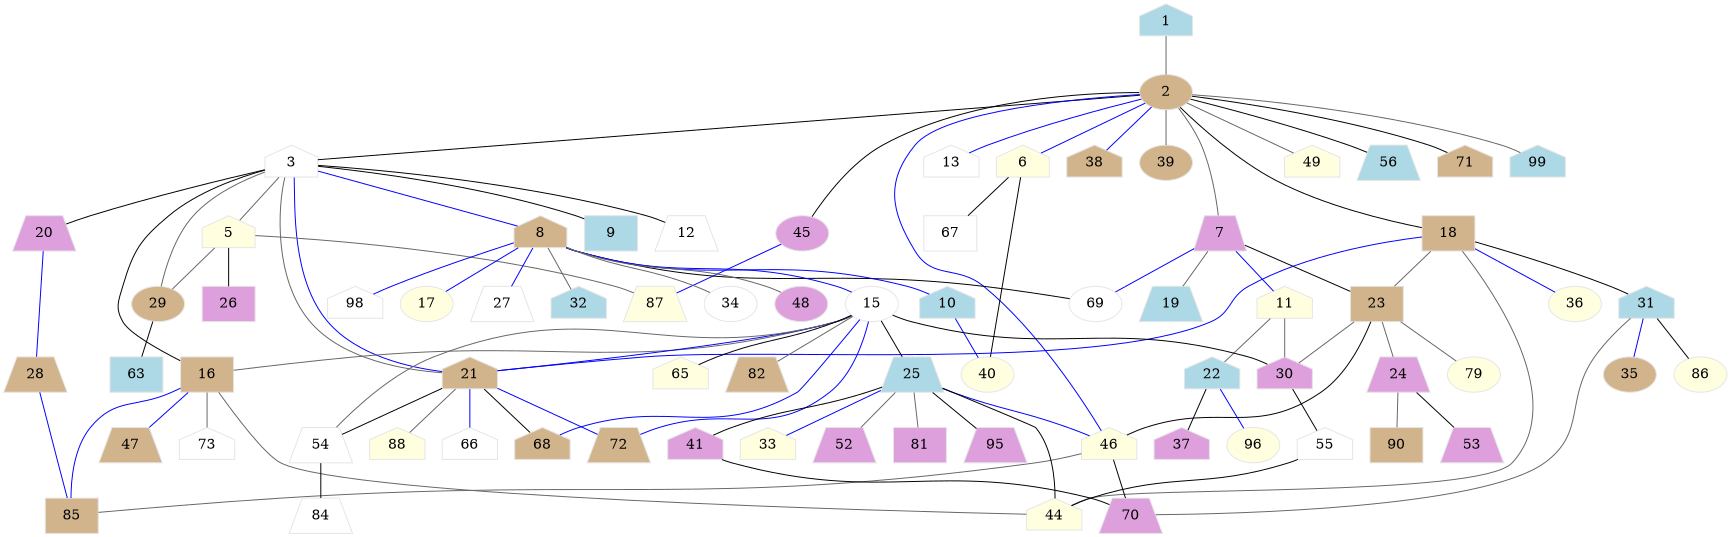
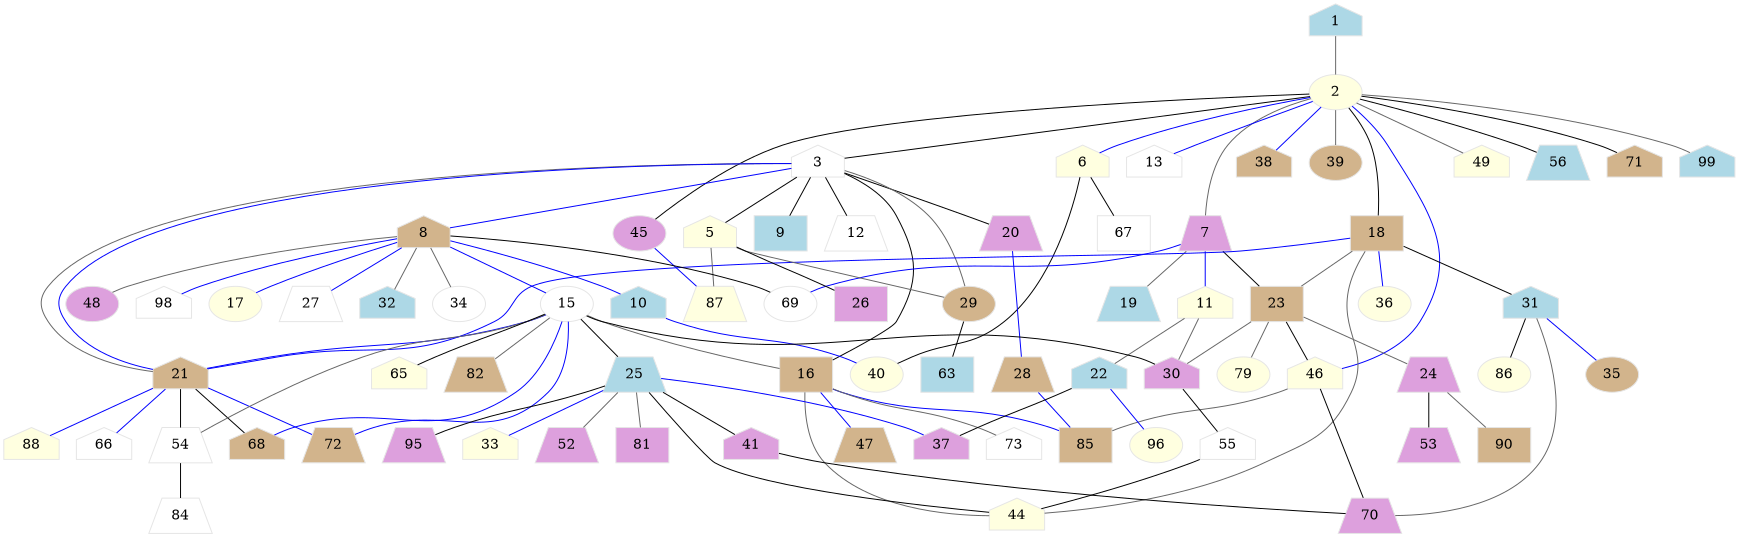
(1166, 92) -> (1336, 92)
(259, 199) -> (761, 200)
(433, 411) -> (101, 412)
(1016, 412) -> (794, 400)
